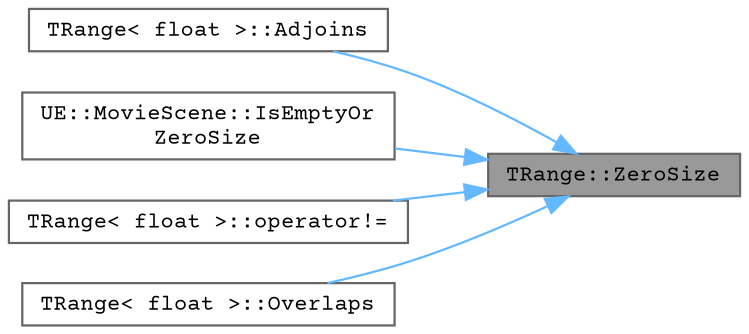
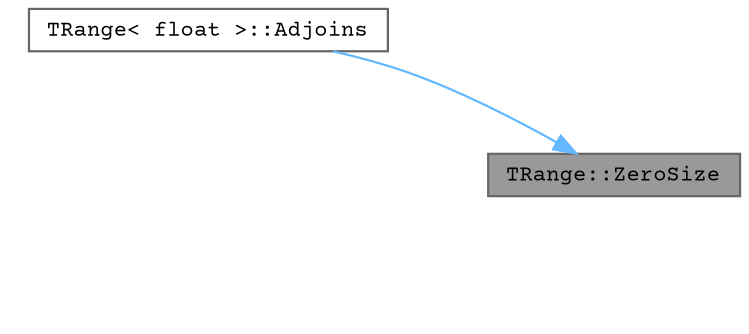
(208, 126) -> none
(208, 222) -> none
(208, 304) -> none
